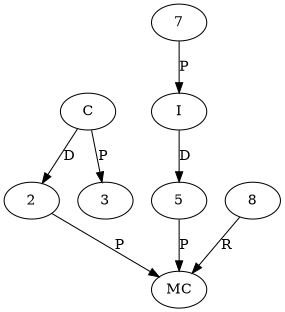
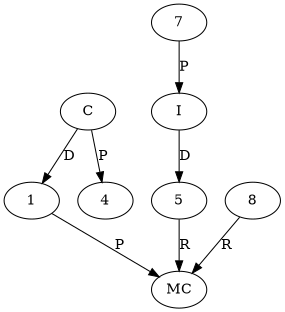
(32, 201) -> (32, 201)
(105, 201) -> (105, 201)
(184, 245) -> (185, 245)
